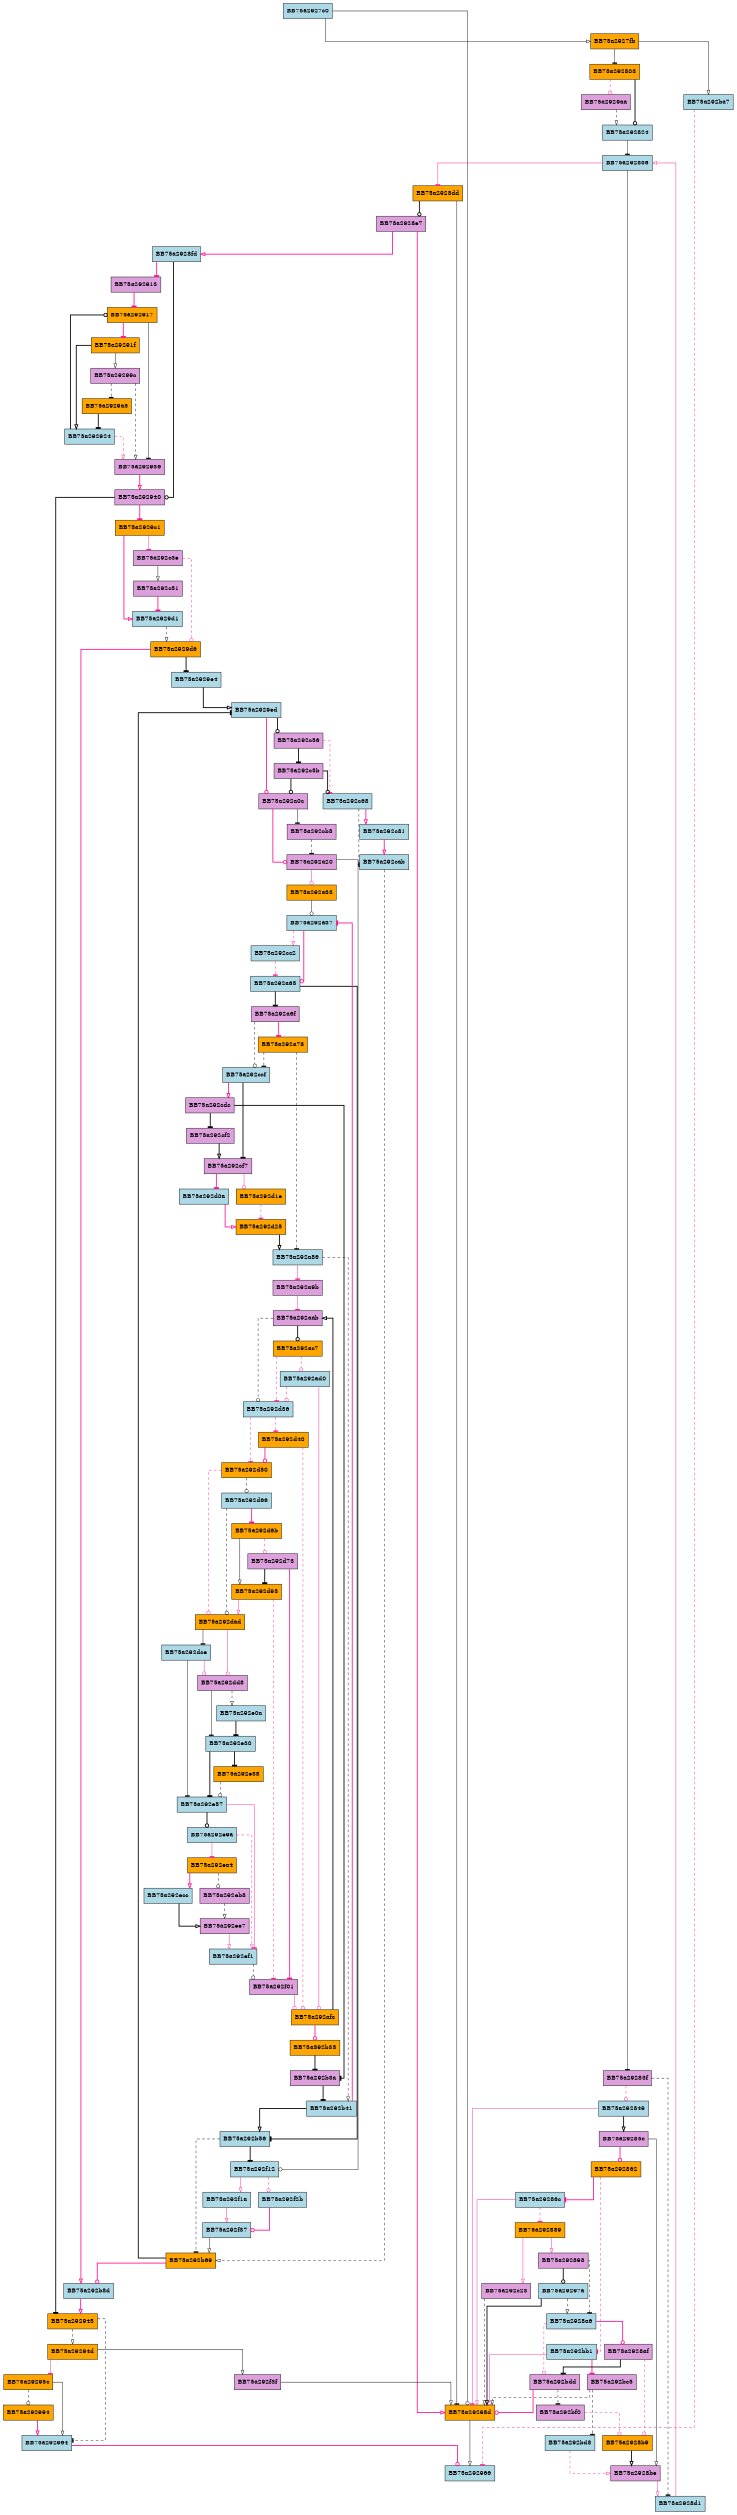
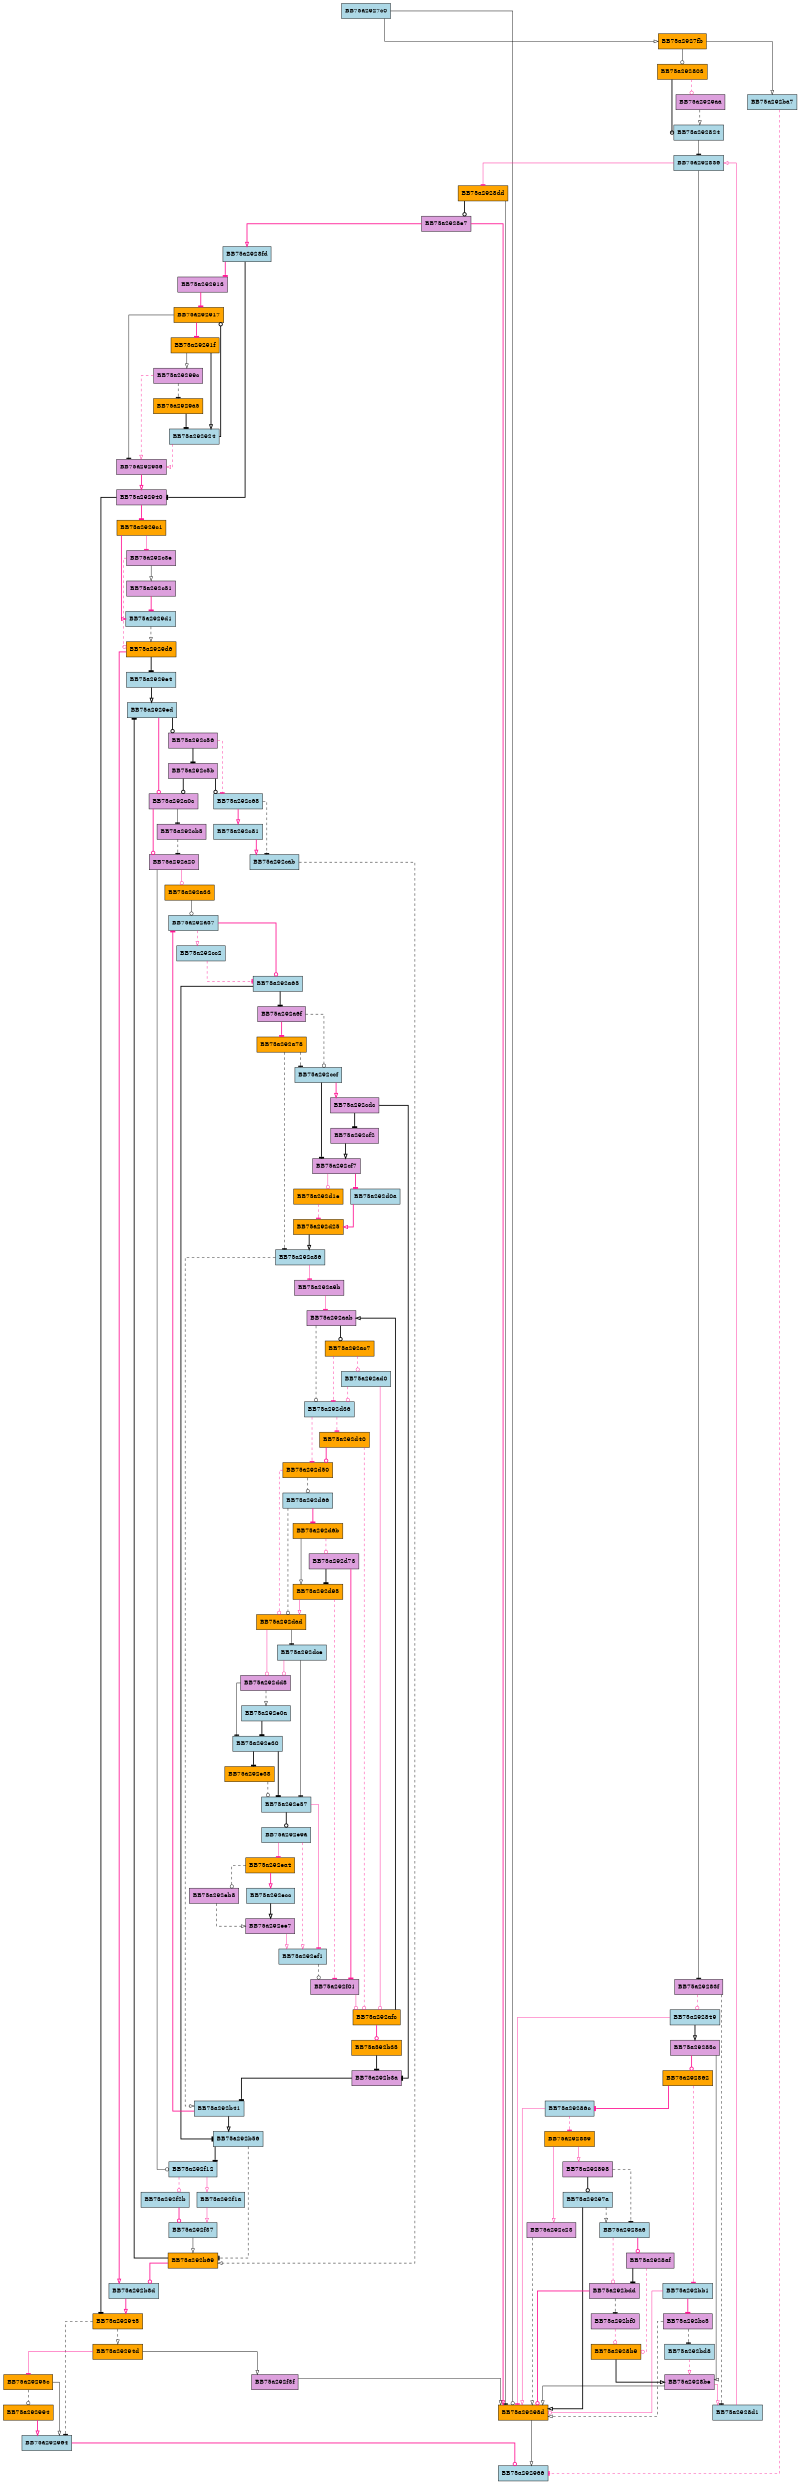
(615, 55) -> (682, 55)
(174, 382) -> (245, 418)
(136, 419) -> (141, 409)
none -> (596, 2386)
